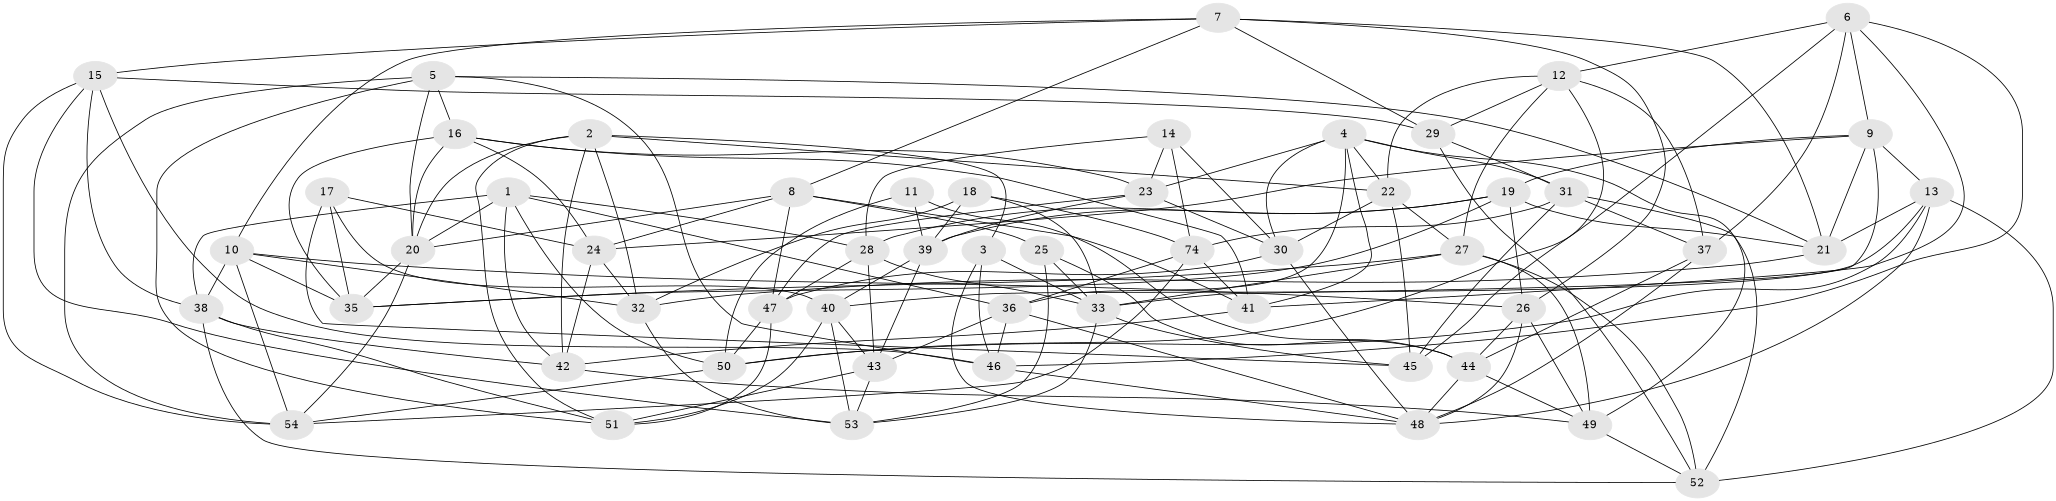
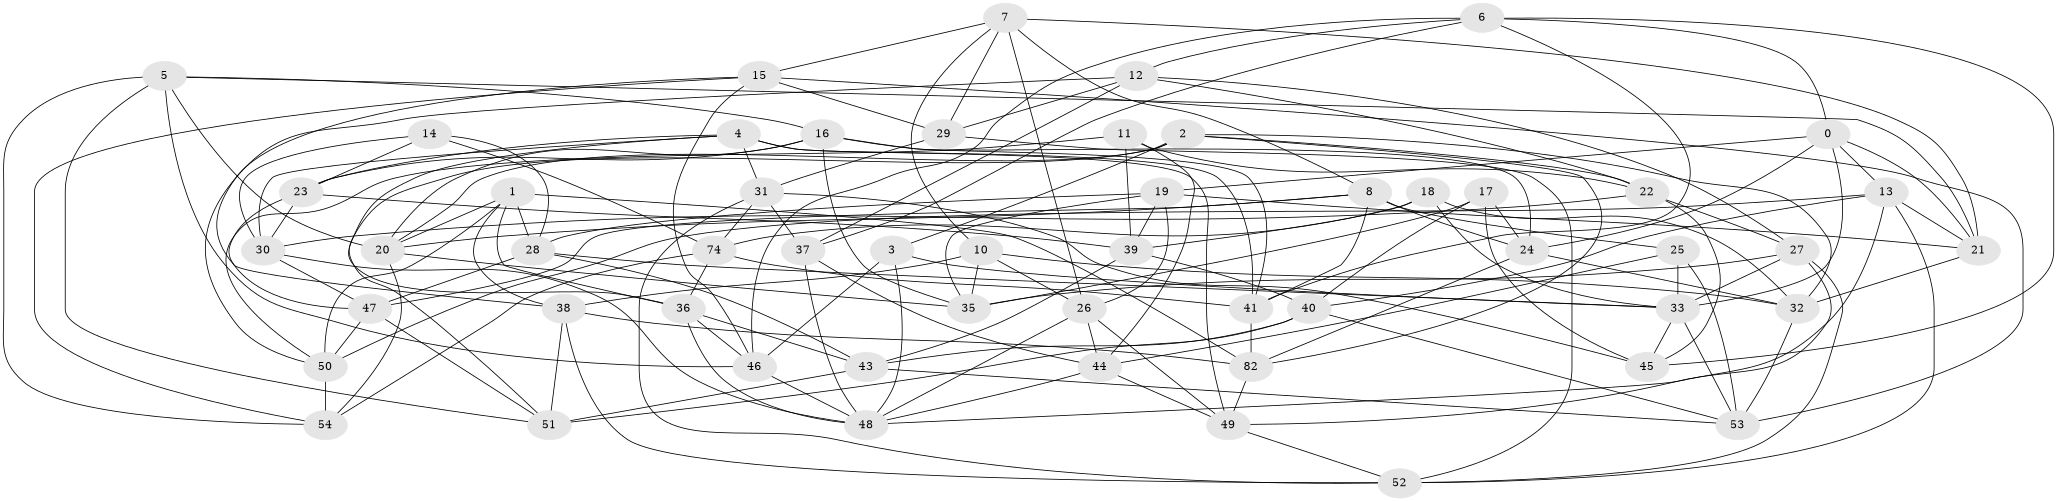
(1871, 134) -> (1828, 134)
(1367, 163) -> (1310, 172)
(262, 338) -> none
(563, 367) -> (1251, 367)
